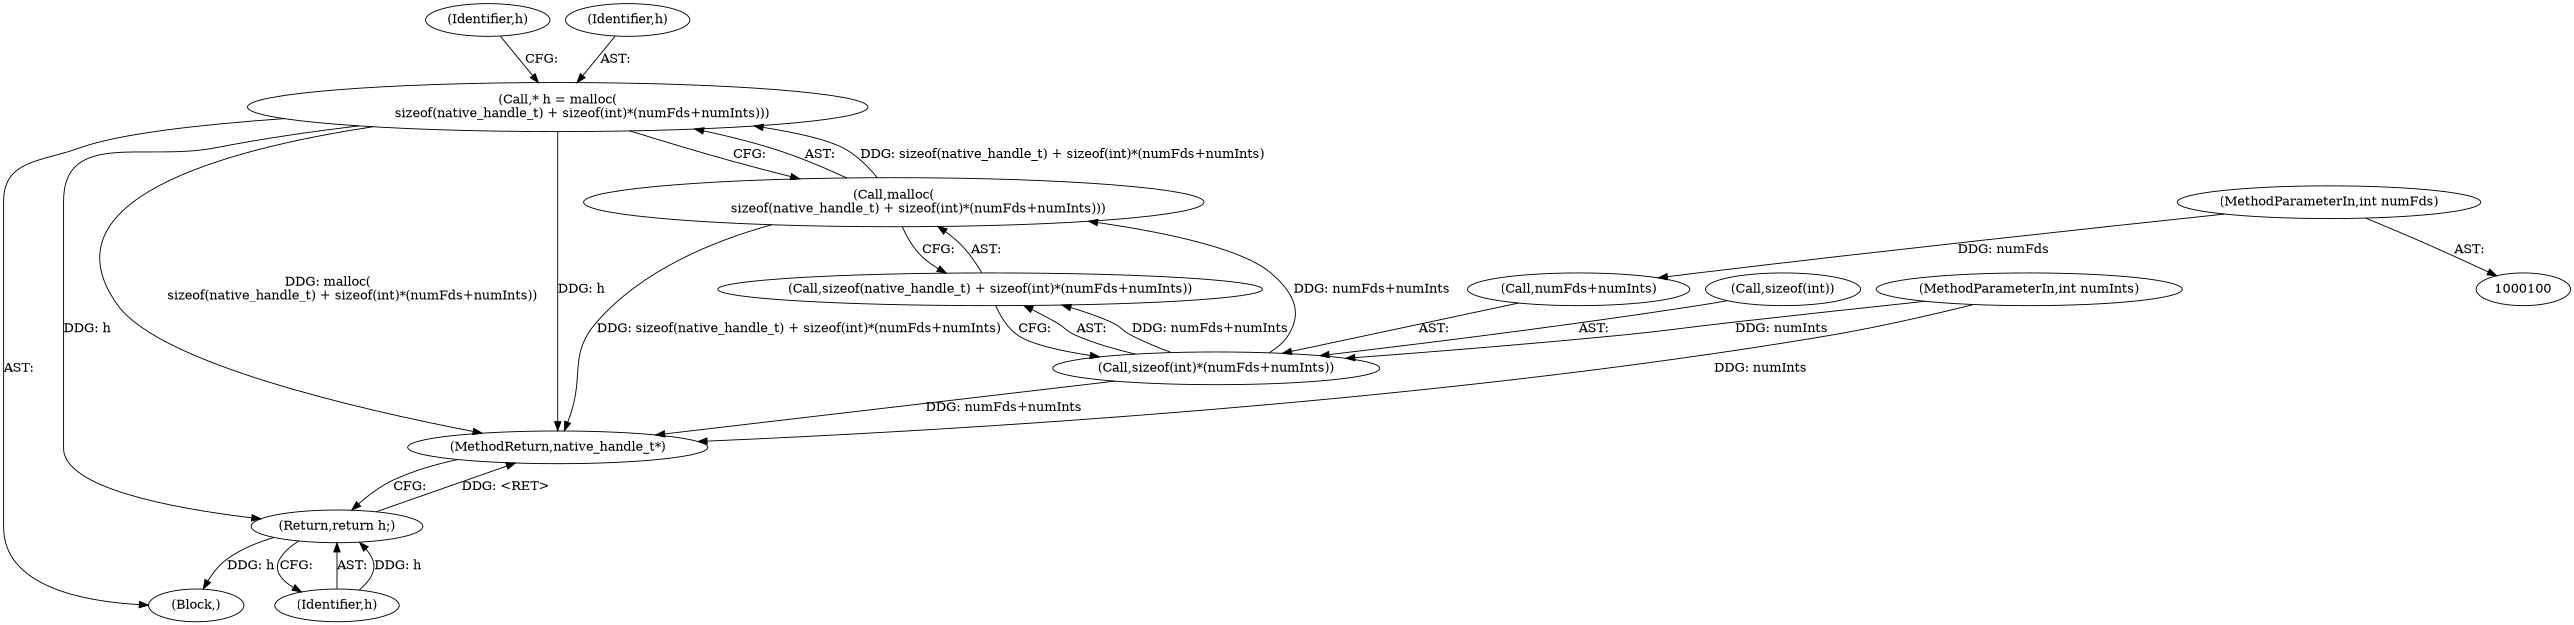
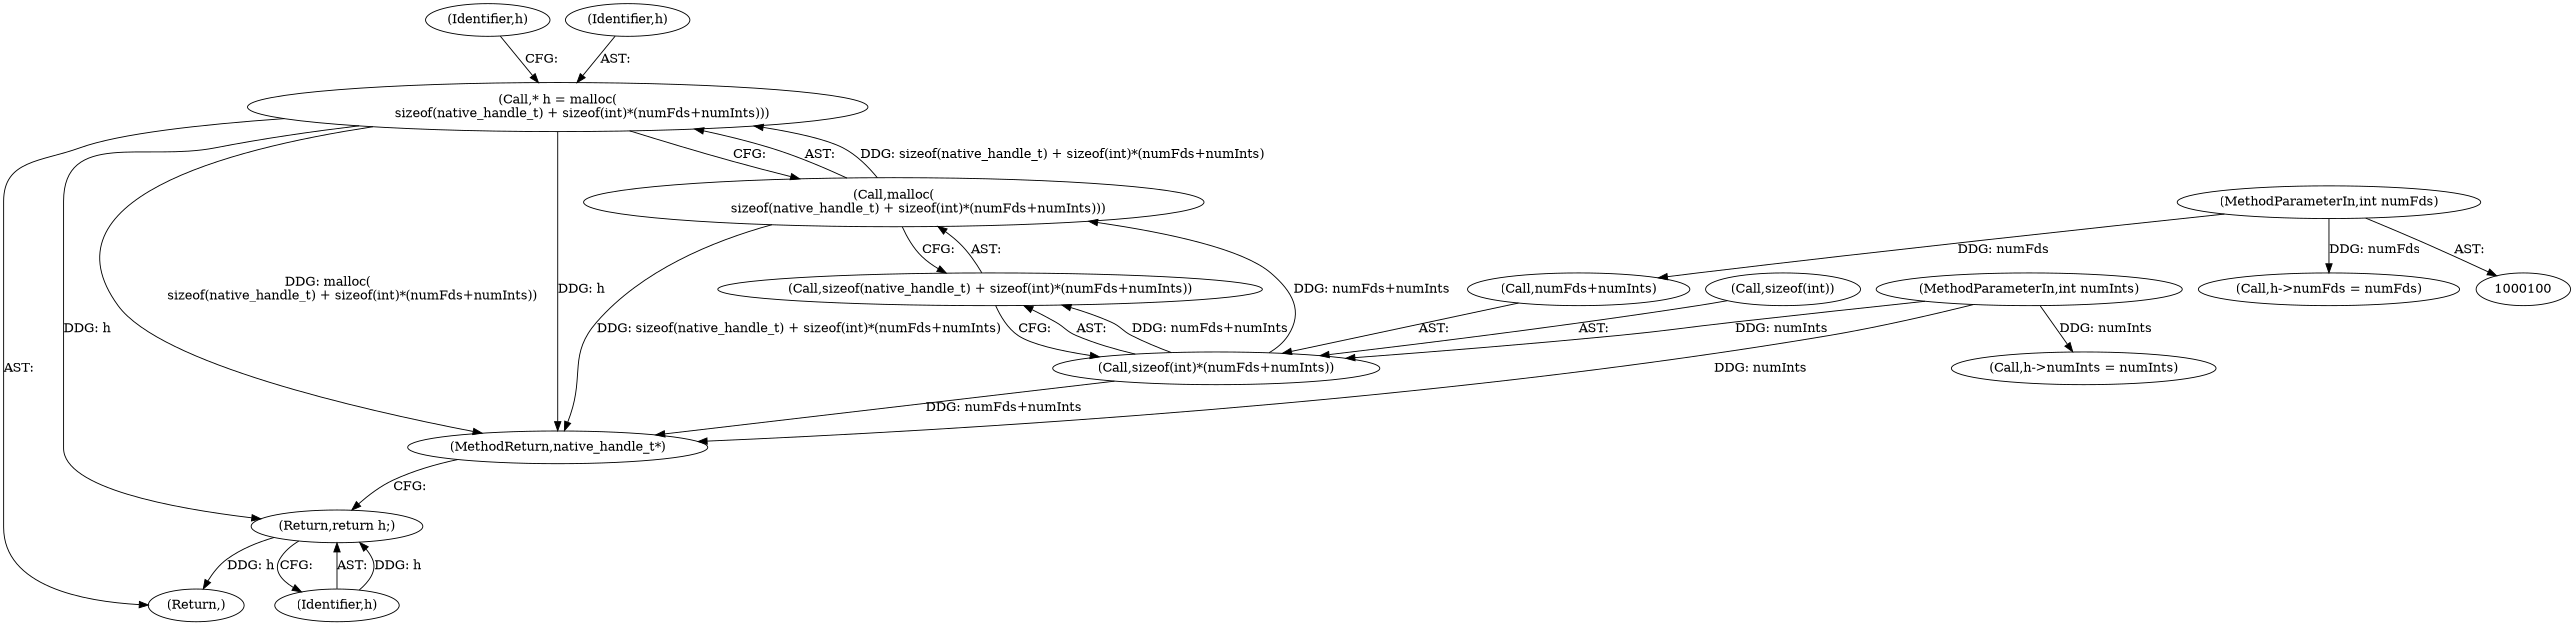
none -> (2329, 289)
none -> (2084, 368)
(441, 489) -> none
(196, 605) -> (196, 605)
